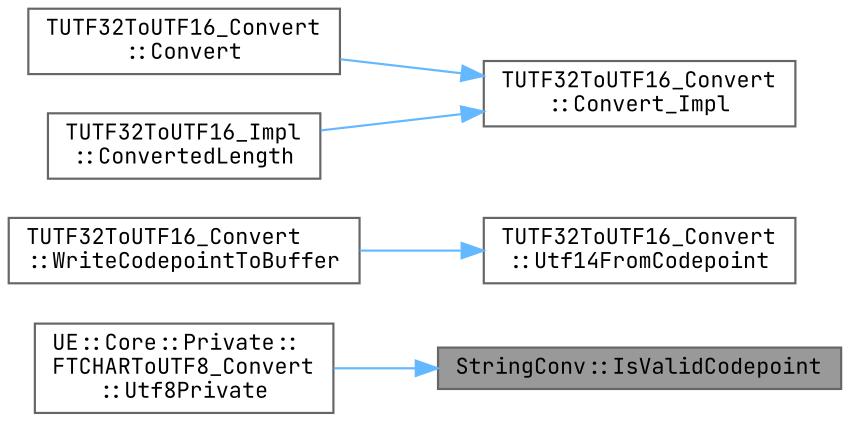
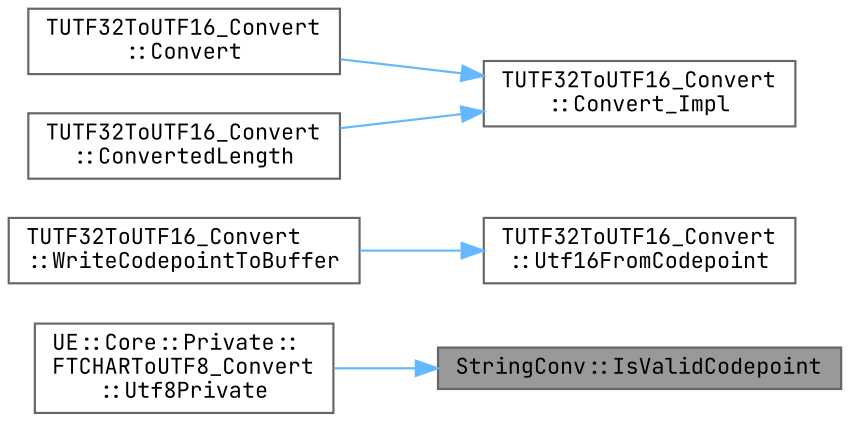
(184, 146) -> (184, 146)
(640, 251) -> (640, 251)
